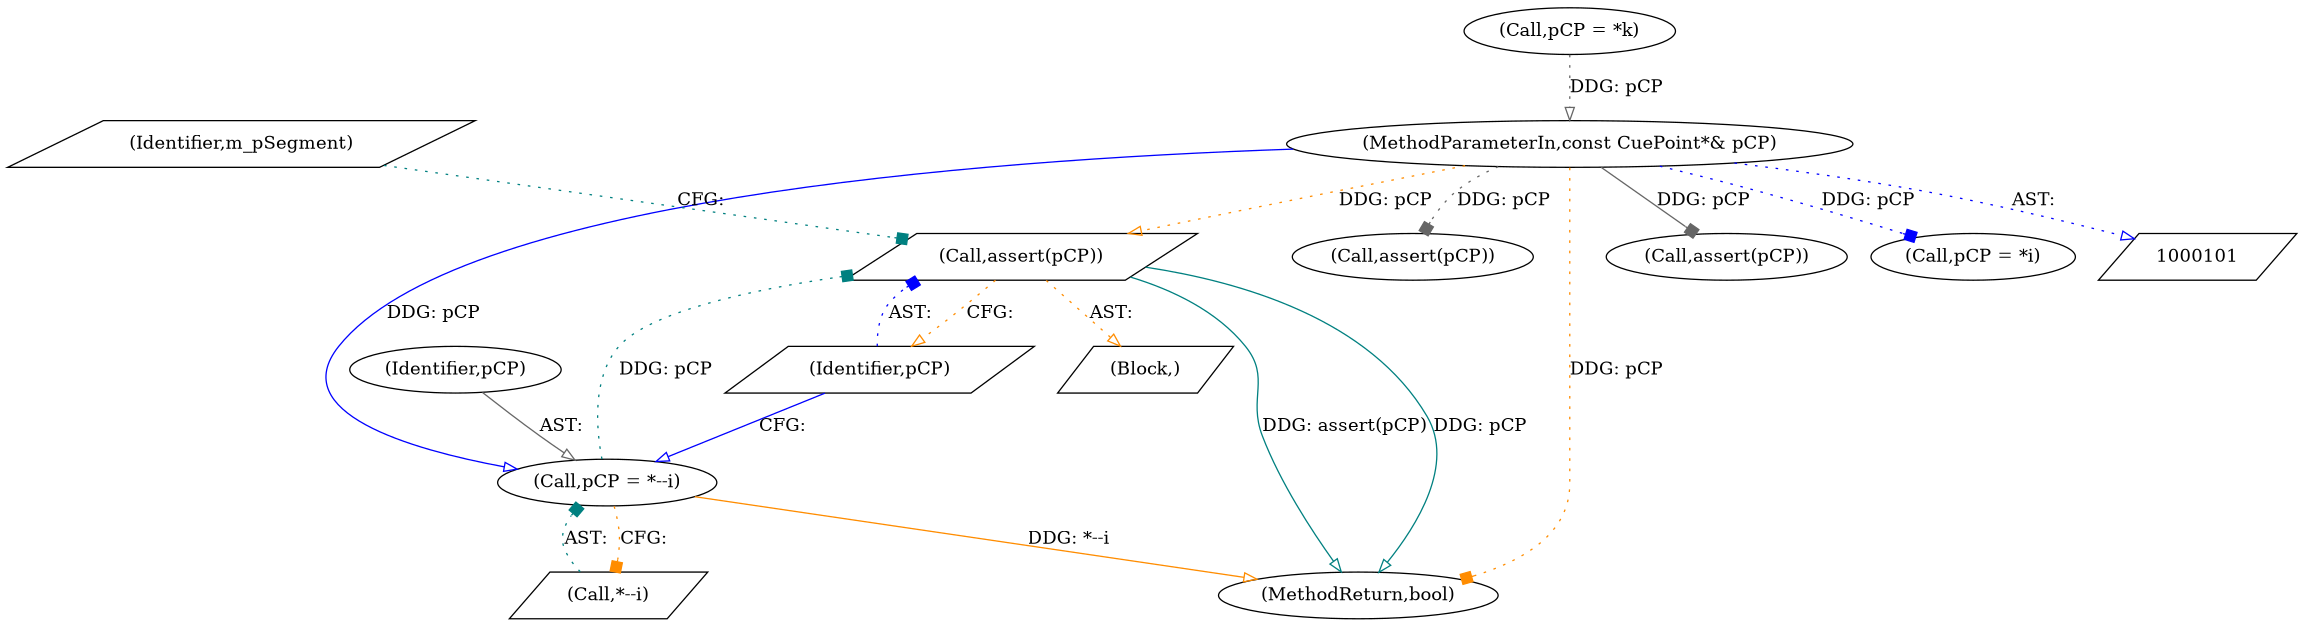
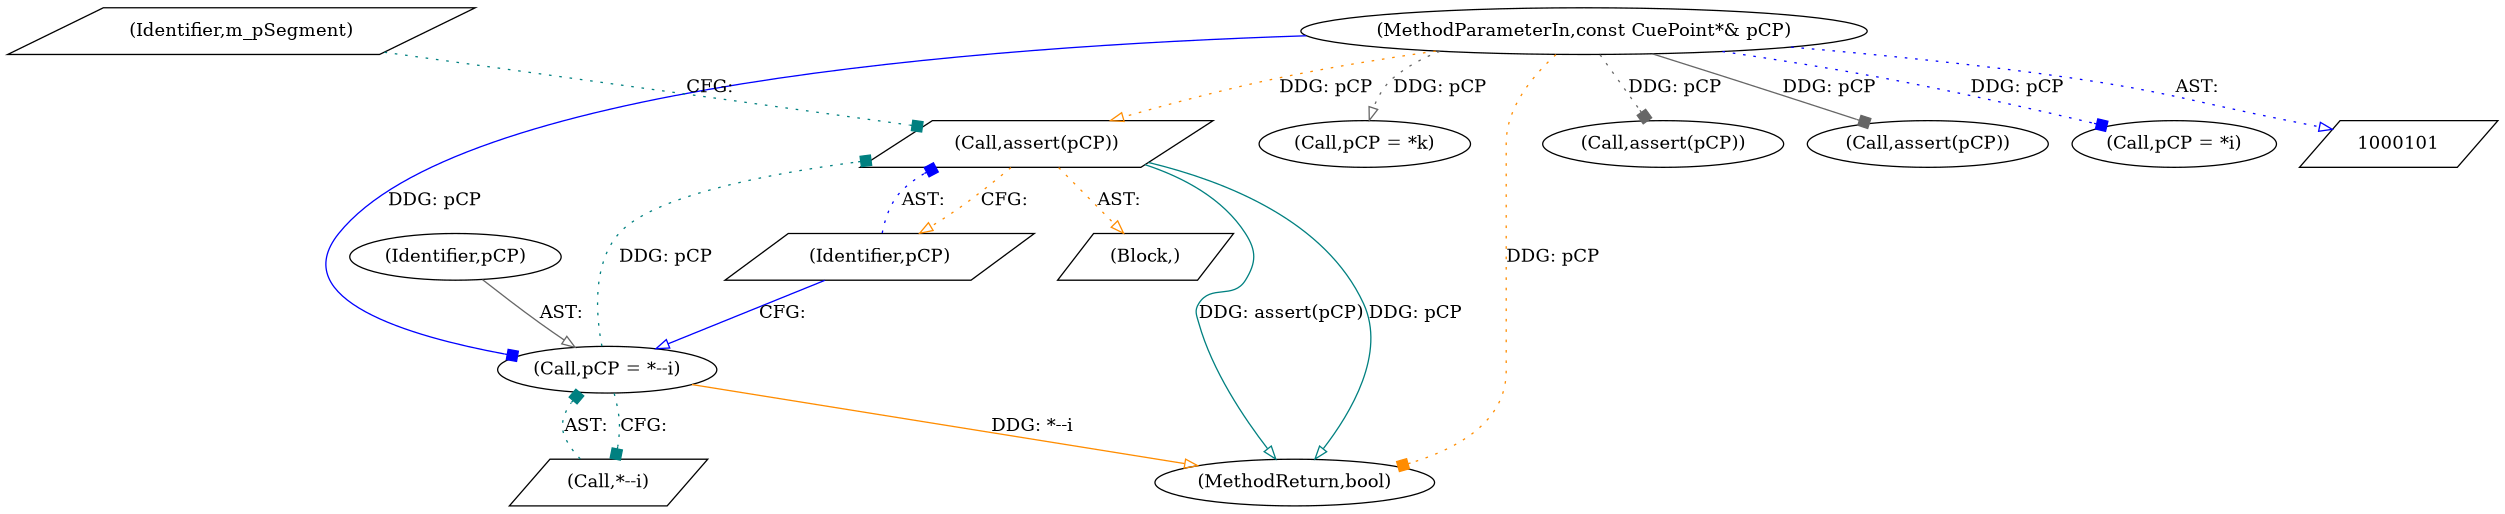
(1570, 81) -> (1400, 73)
(710, 203) -> (717, 89)
(619, 532) -> (619, 420)
